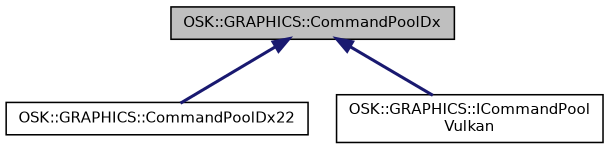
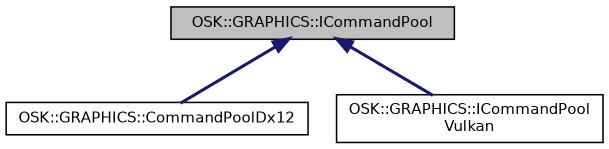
(313, 23) -> (313, 23)
(157, 119) -> (157, 119)
